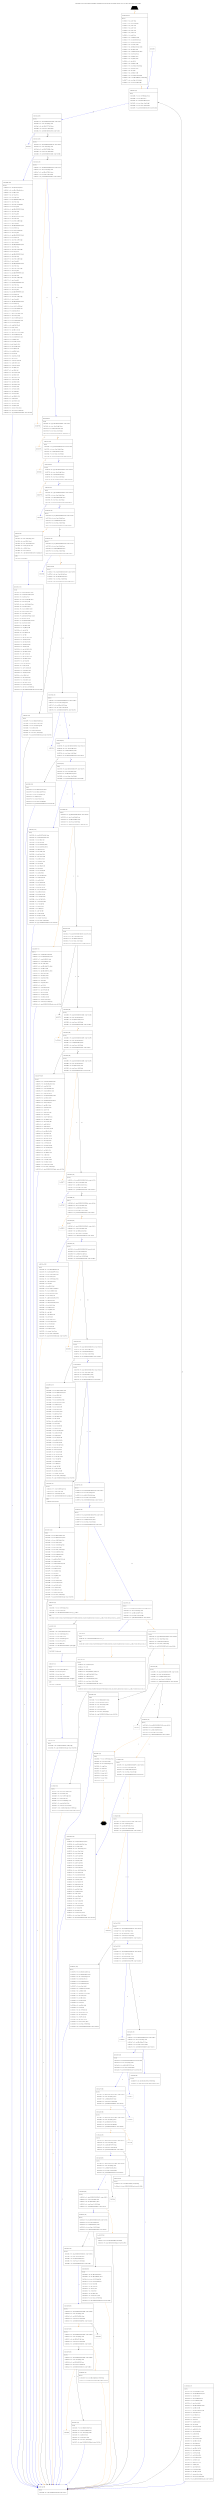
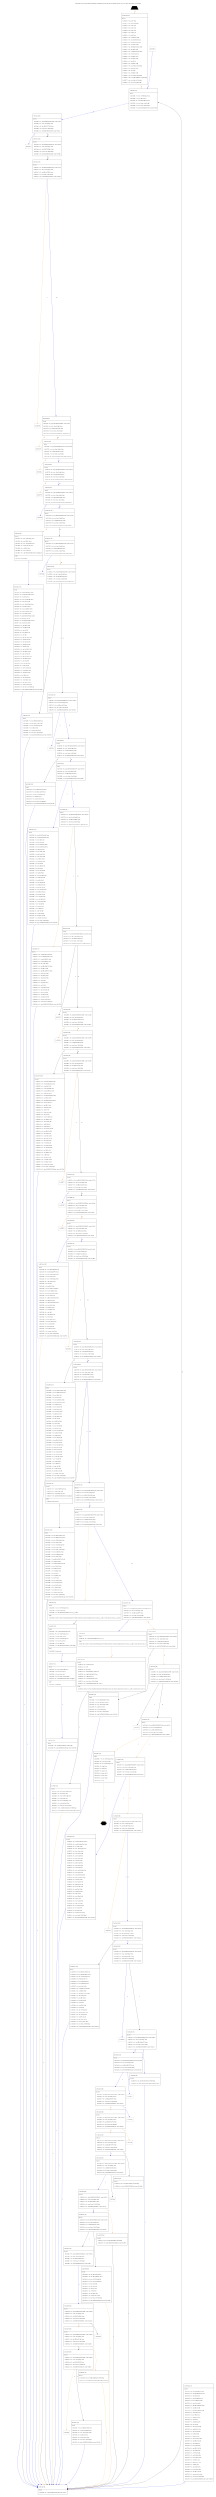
(18, 298) -> none
